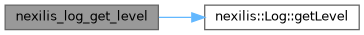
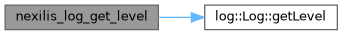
(282, 17) -> (271, 17)
